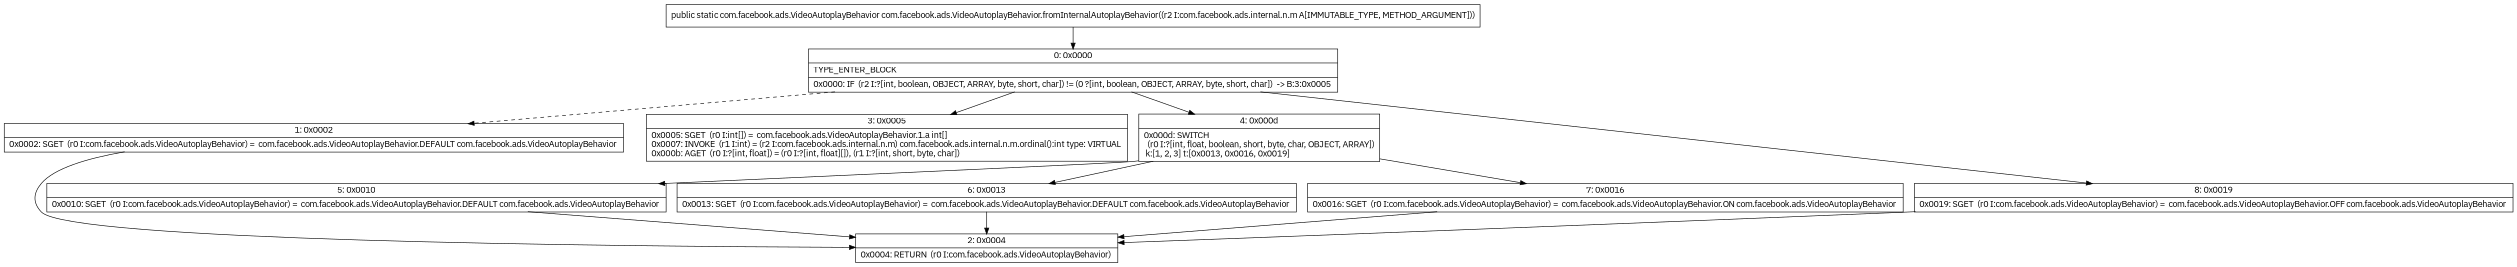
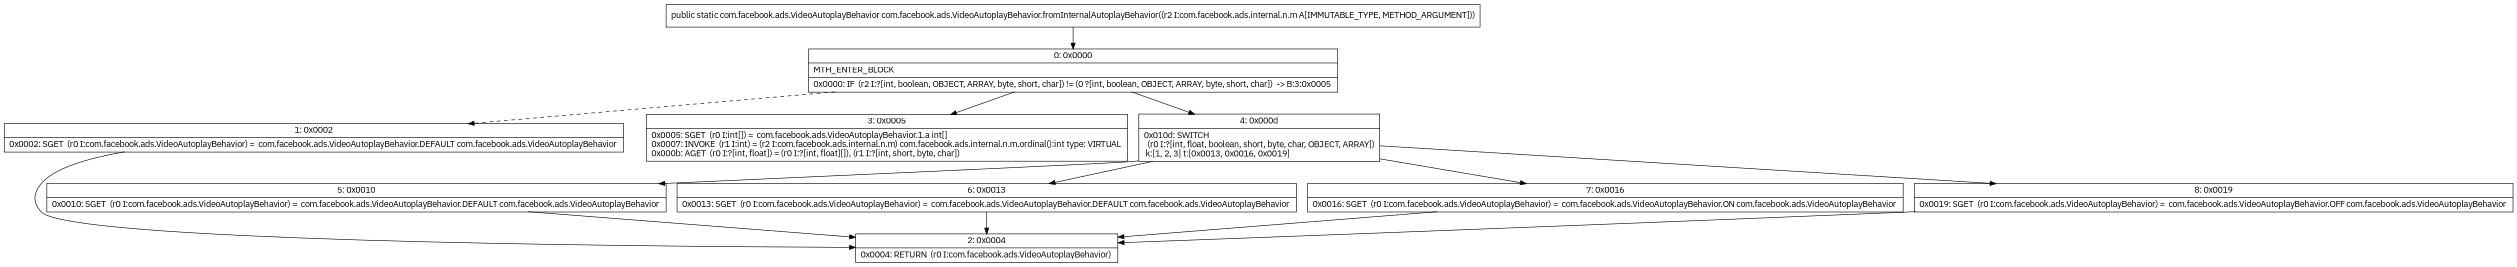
(855, 70) -> (854, 70)
(1178, 136) -> (1178, 136)
(1673, 137) -> (1685, 165)
